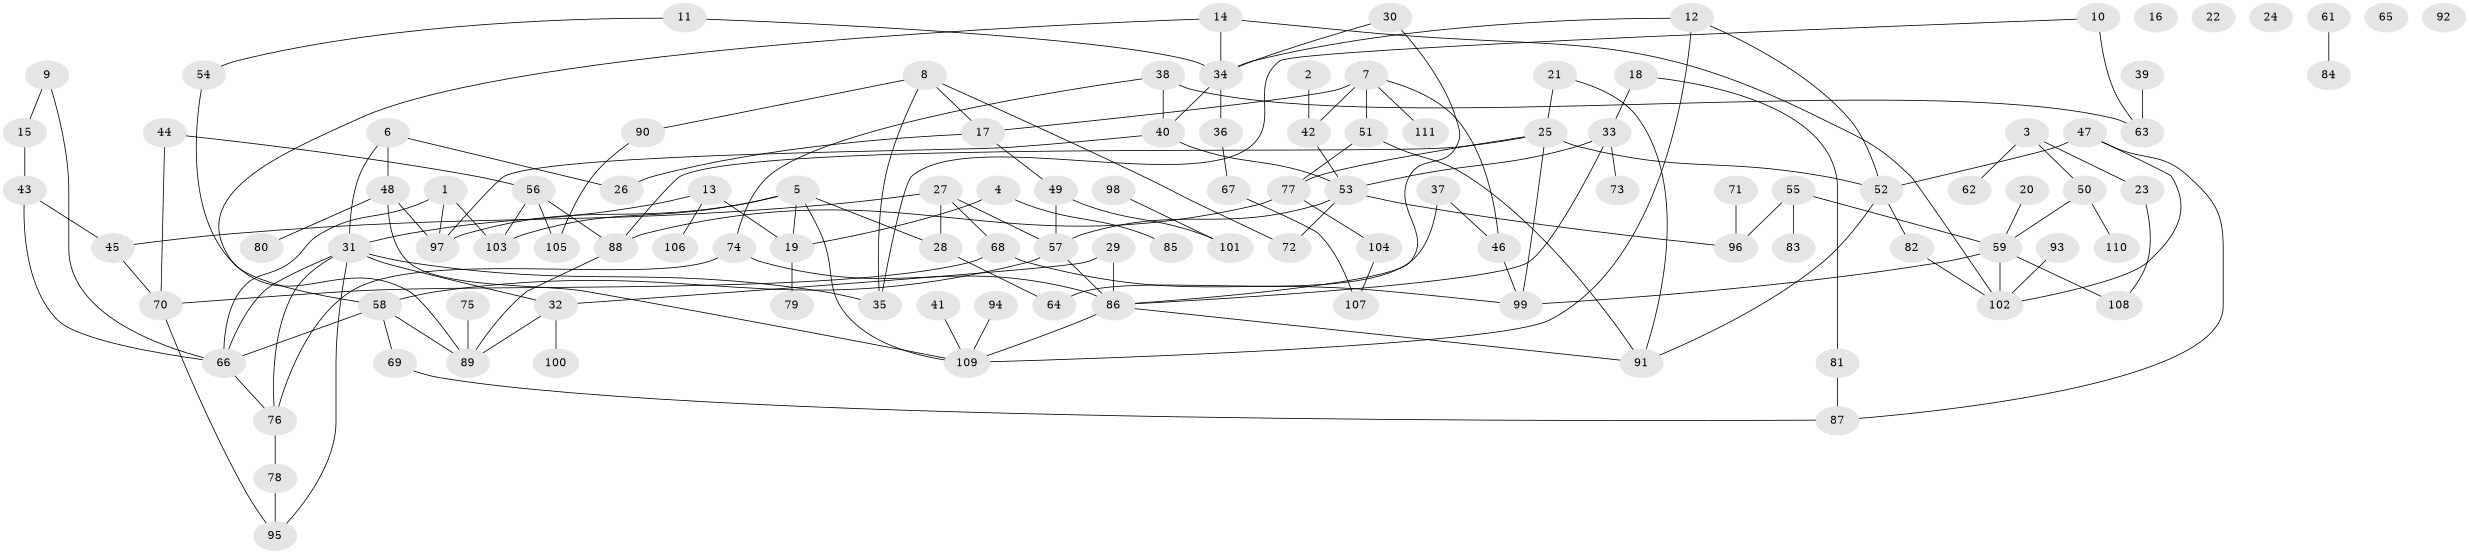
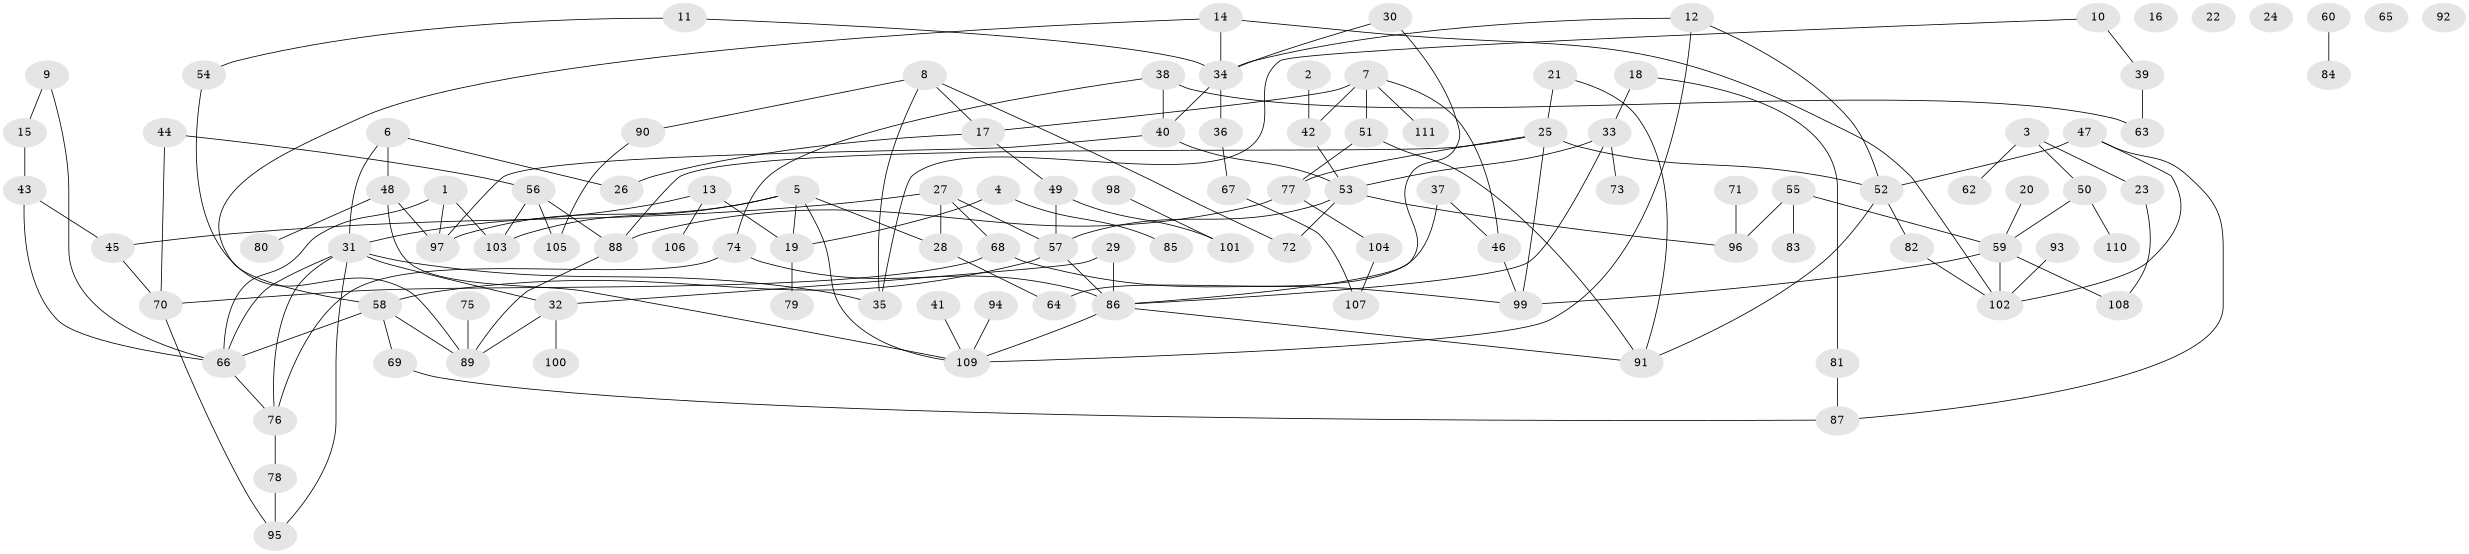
(2329, 18) -> (2329, 18)
(2109, 78) -> (2120, 46)
